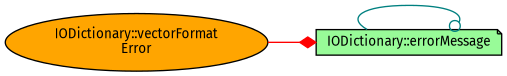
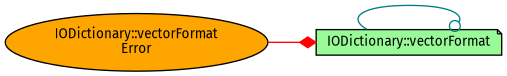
(409, 42) -> (409, 42)
